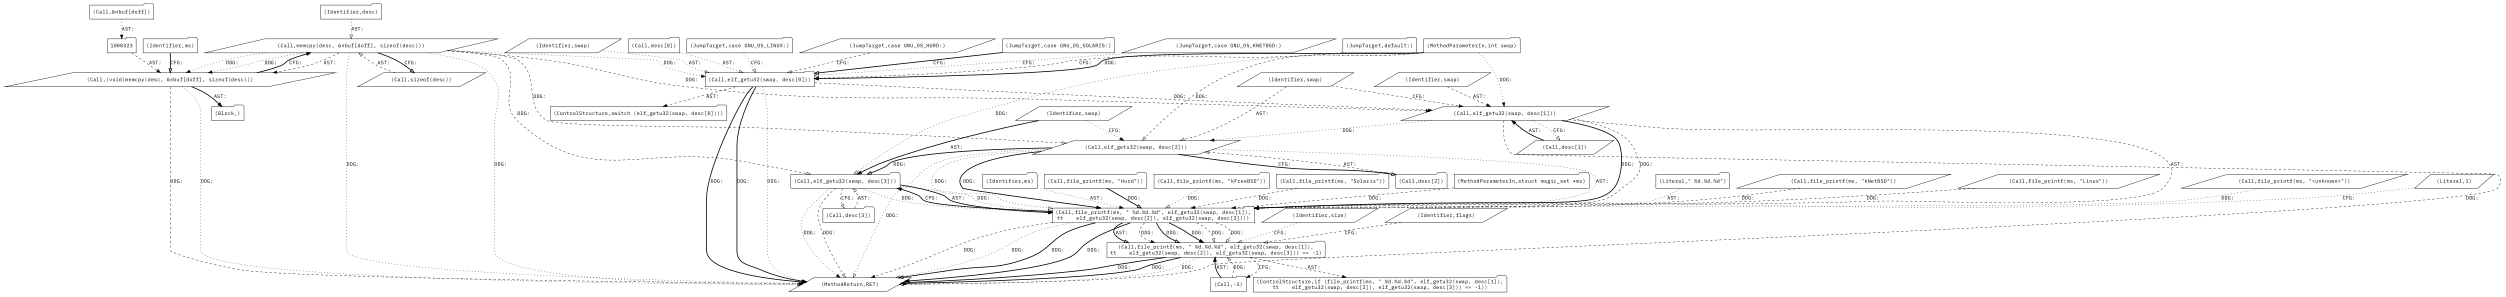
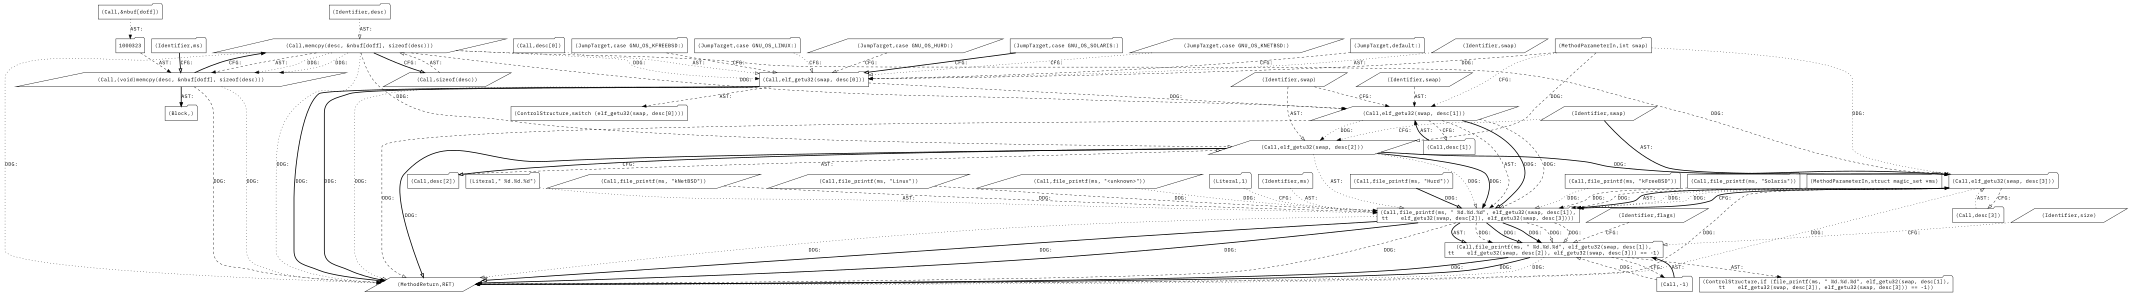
none -> (630, 46)
(1092, 66) -> (1214, 72)
(1508, 80) -> (1507, 80)
(1546, 127) -> (1438, 127)
(1565, 147) -> (1449, 147)
(924, 170) -> (736, 156)
(2454, 181) -> (1230, 181)
(858, 200) -> (1976, 199)
